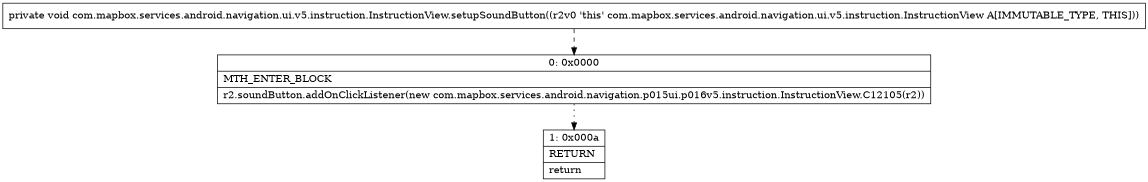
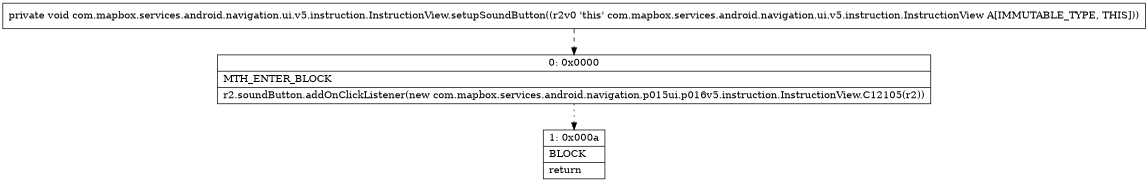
(572, 154) -> (567, 154)
